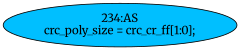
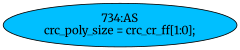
(120, 25) -> (120, 25)
